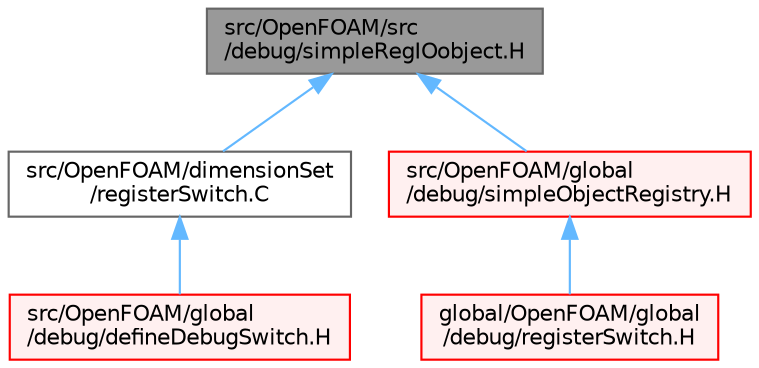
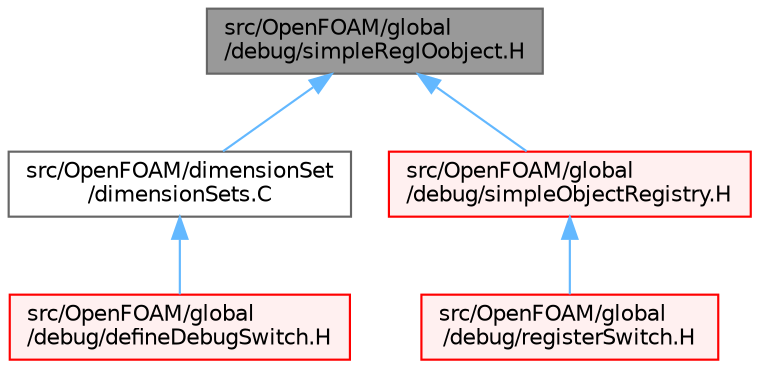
(375, 41) -> (375, 41)
(180, 184) -> (180, 184)
(570, 327) -> (570, 327)
